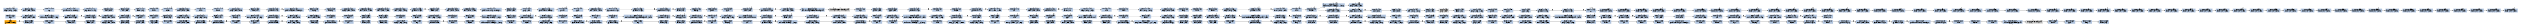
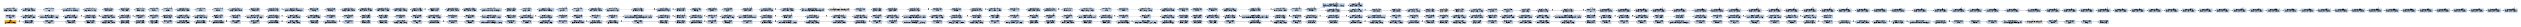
(681, 17) -> (681, 17)
